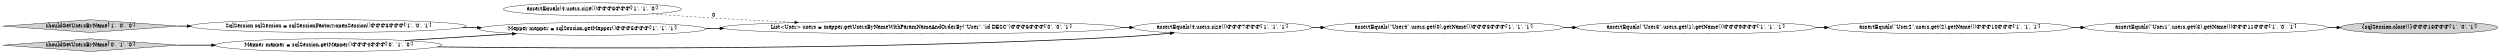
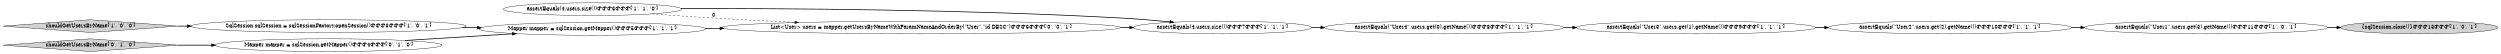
(804, 47) -> (926, 11)
